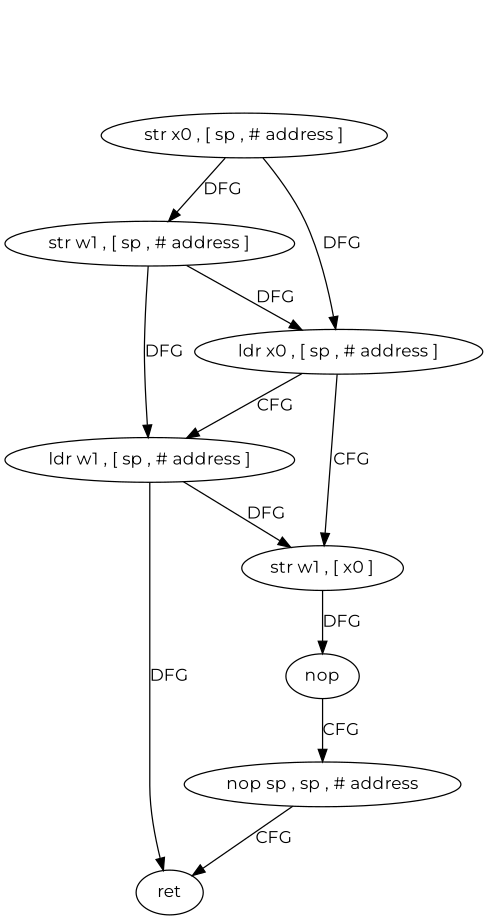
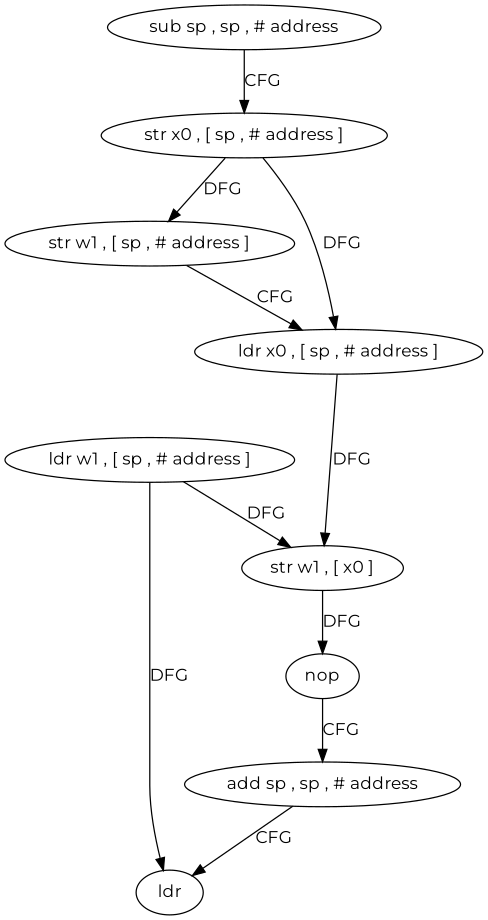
none -> (244, 27)
(275, 298) -> (275, 298)
(144, 345) -> none
(250, 403) -> none
(352, 460) -> (352, 460)
(323, 784) -> (323, 784)
(170, 893) -> (170, 893)
